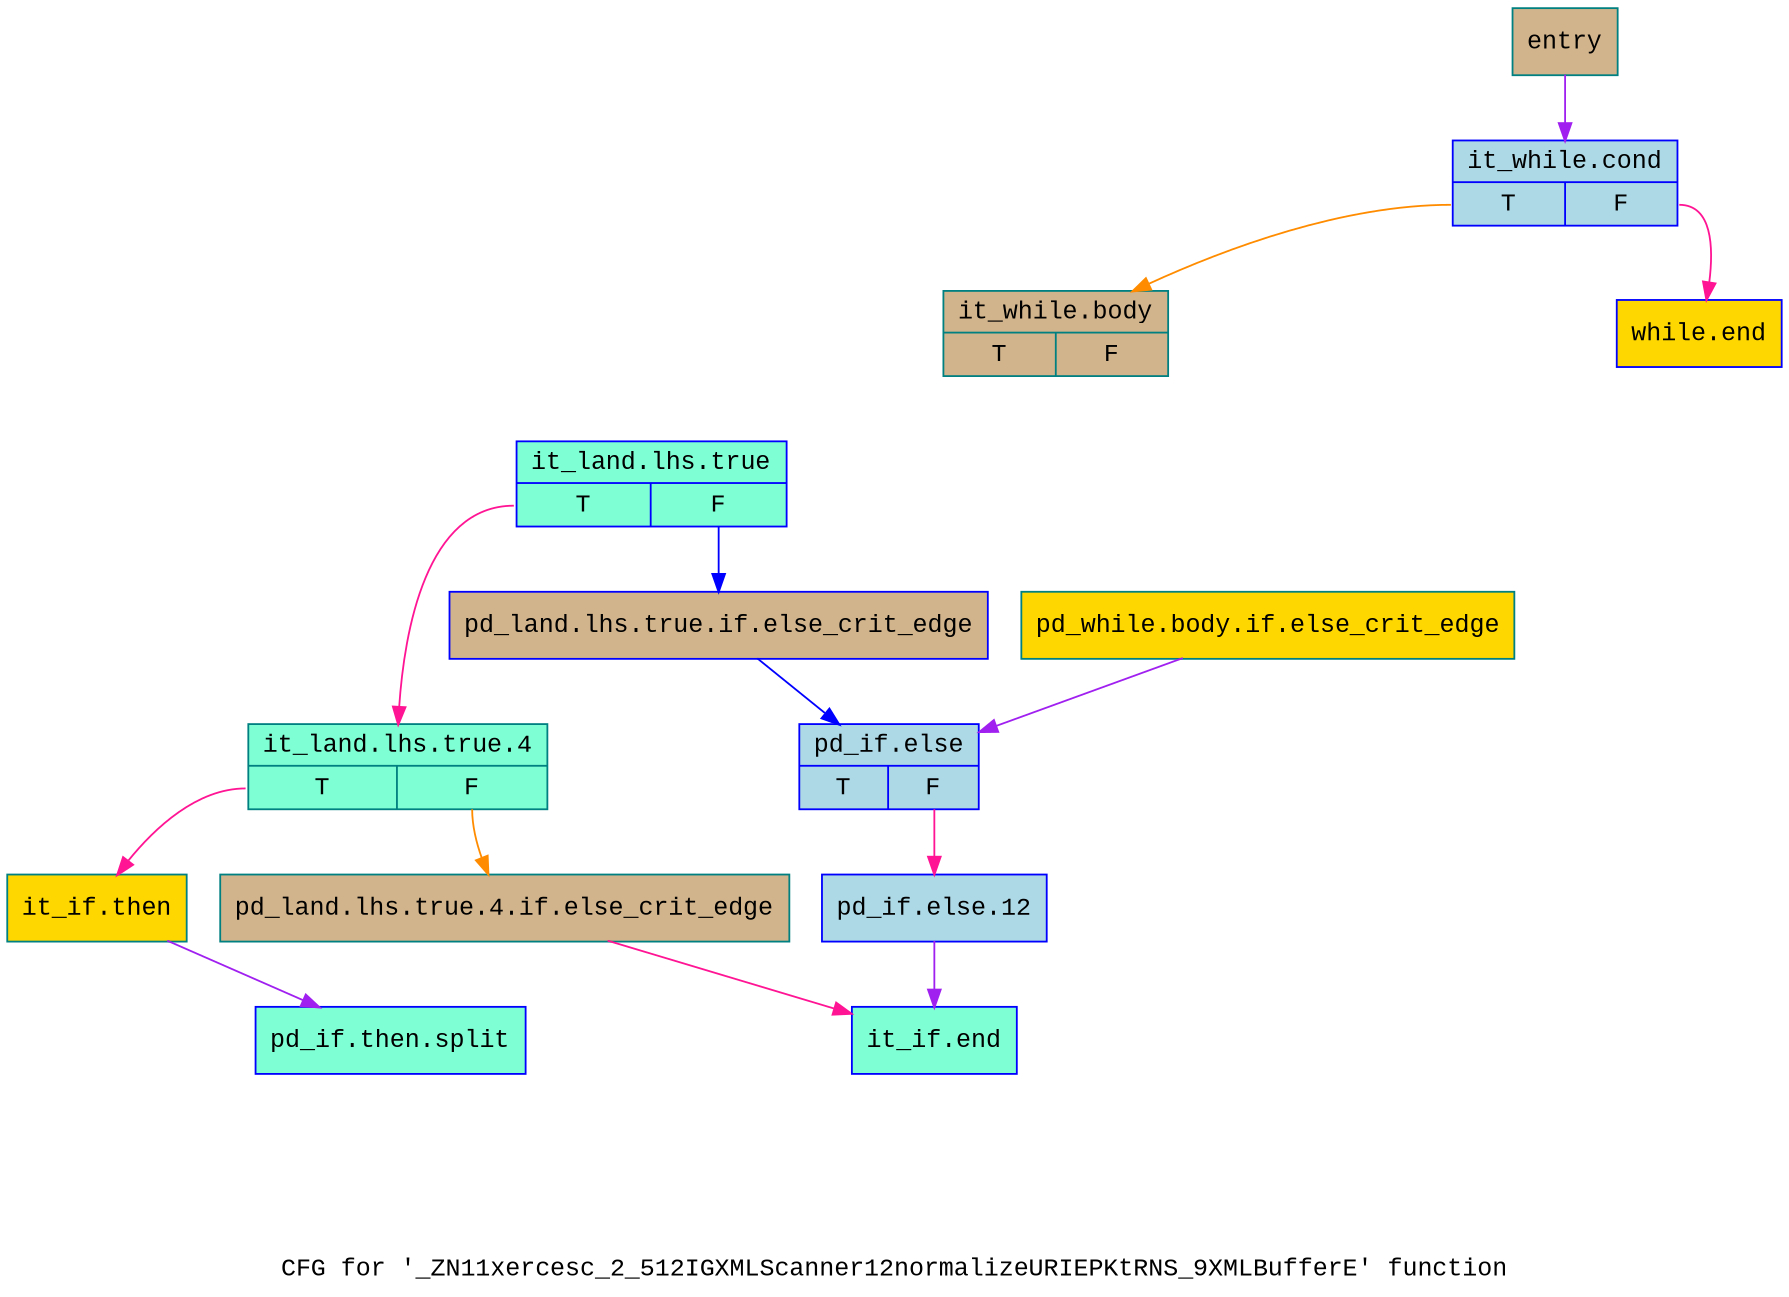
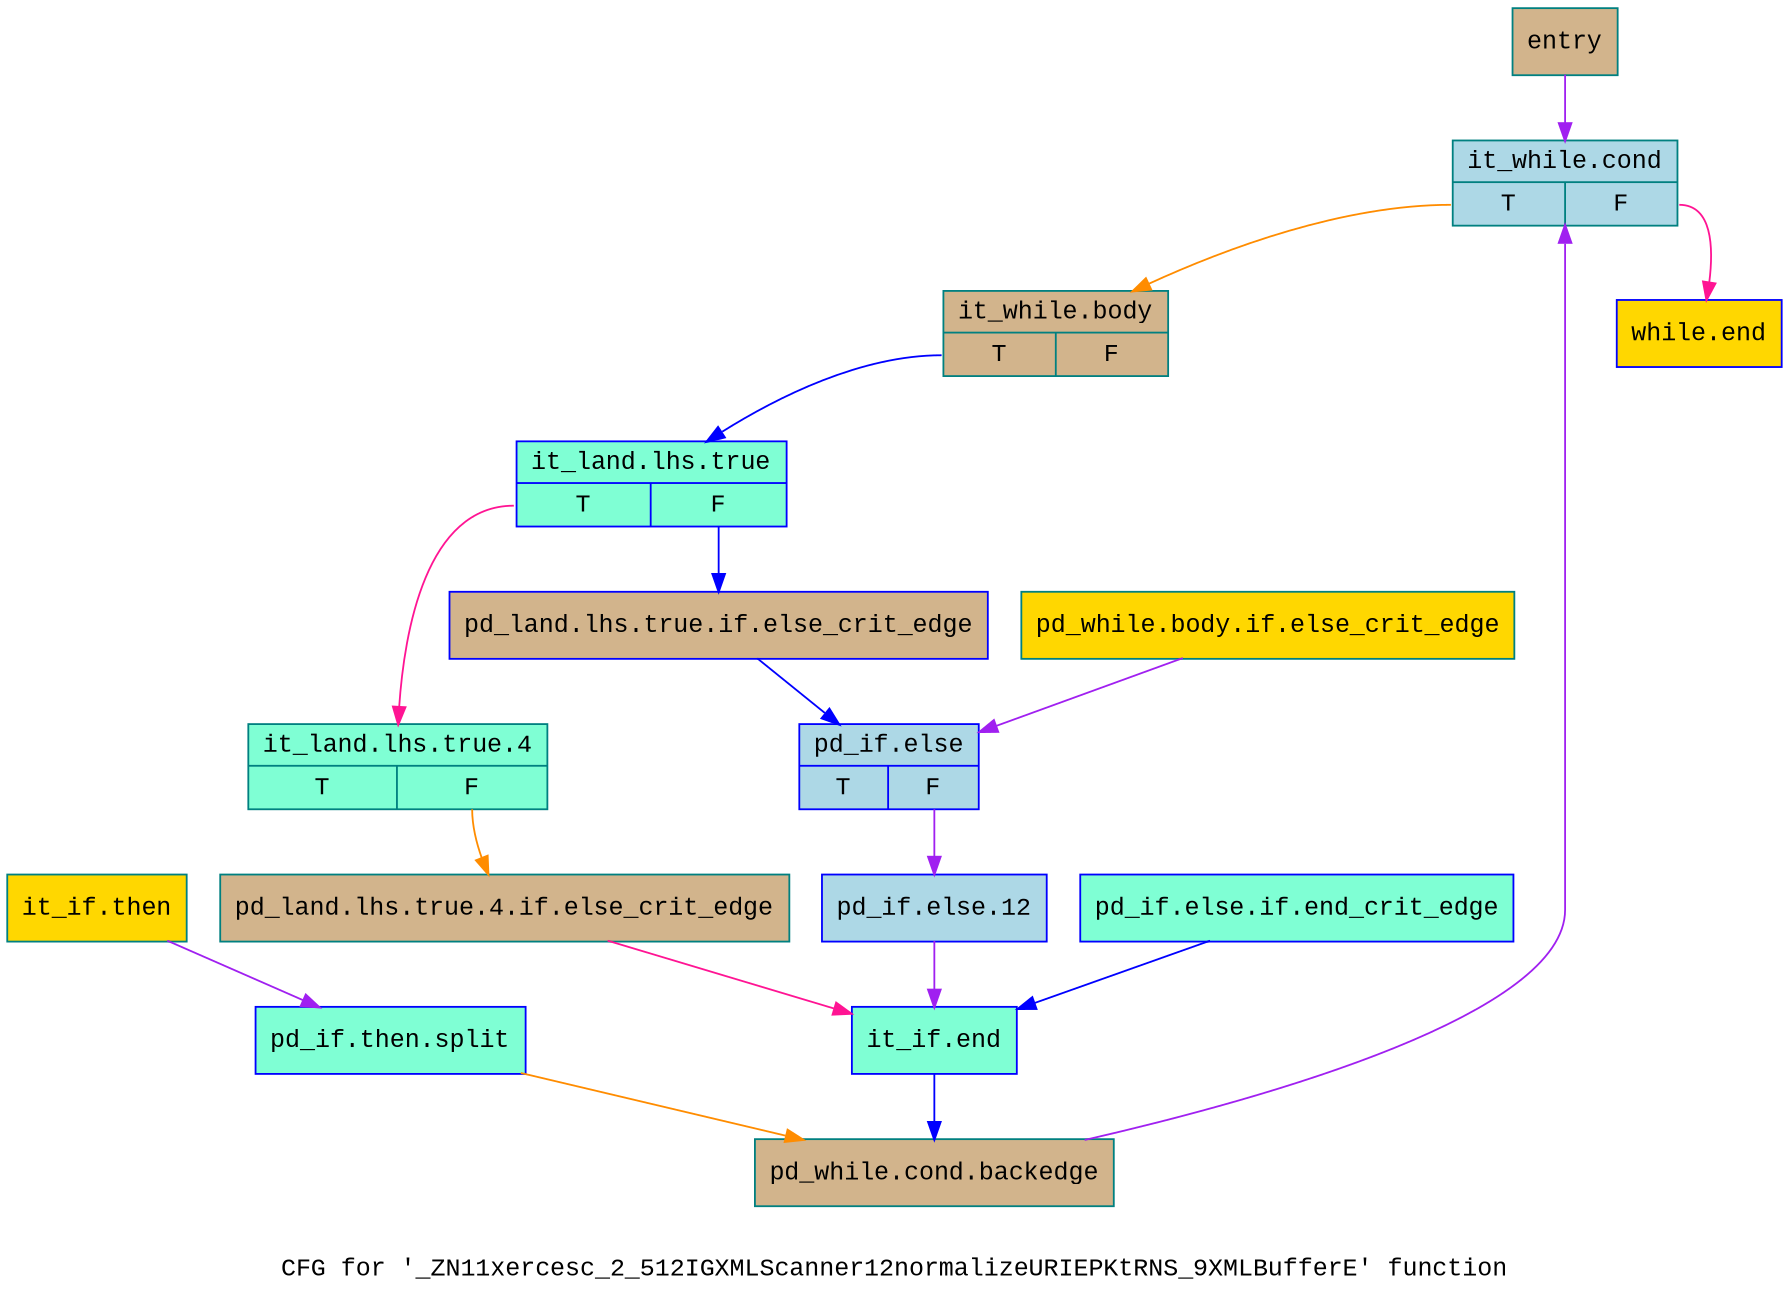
(1565, 183) -> (1565, 183)
none -> (827, 379)
(180, 812) -> none
(934, 833) -> (934, 833)
none -> (1297, 908)
none -> (934, 1173)
